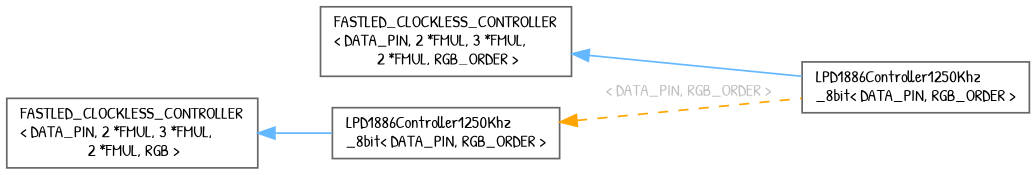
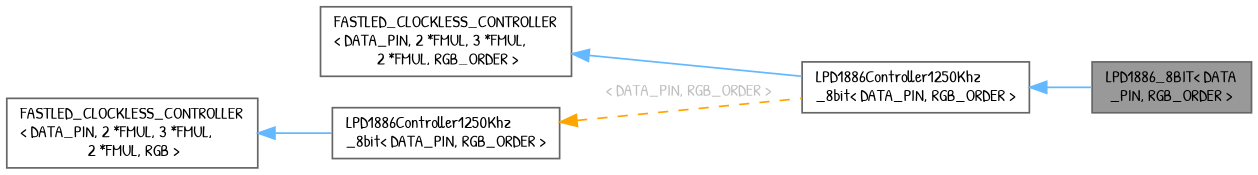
none -> (1172, 87)
